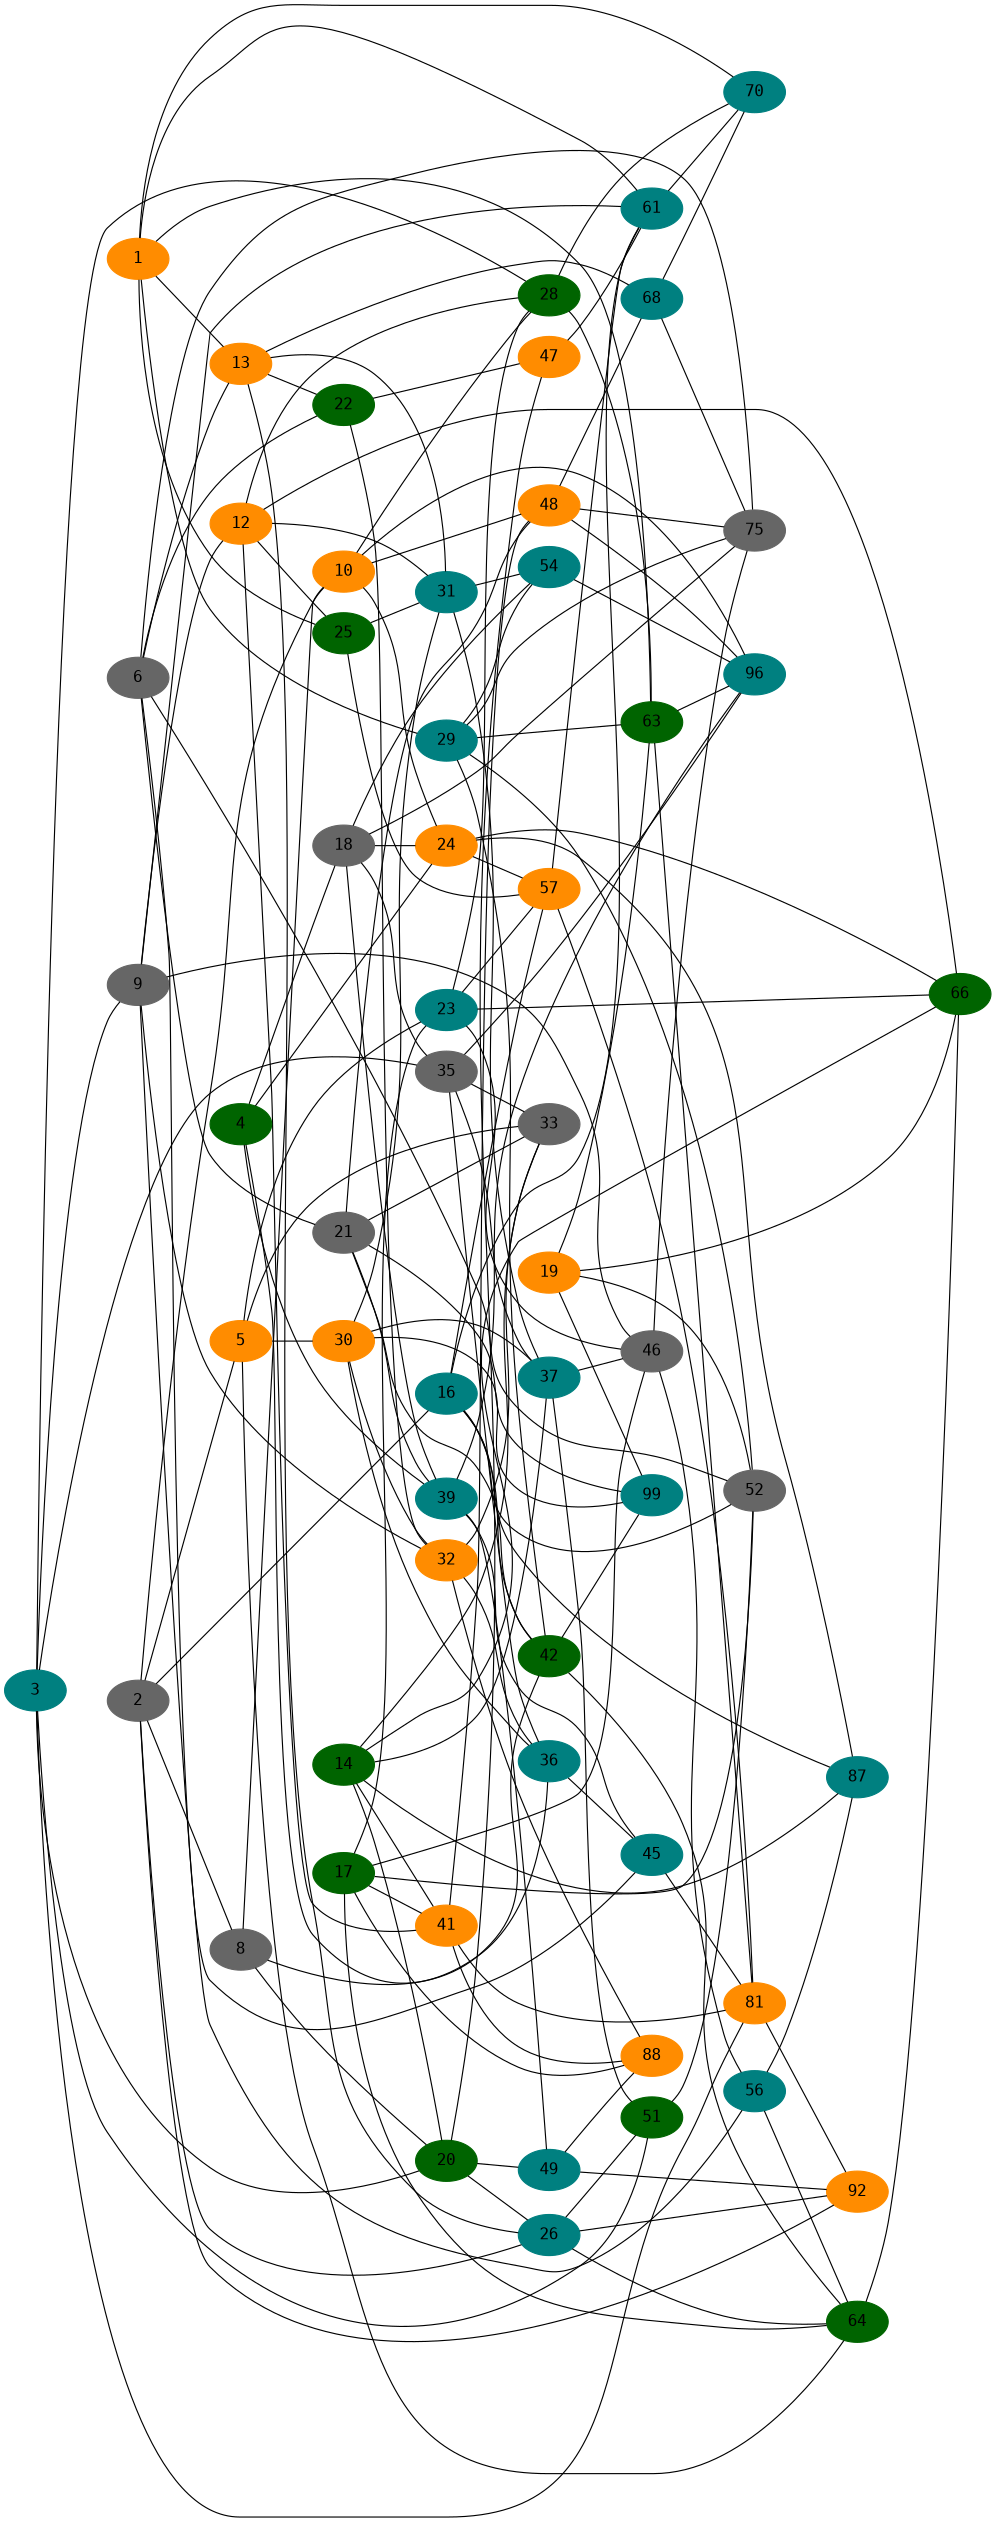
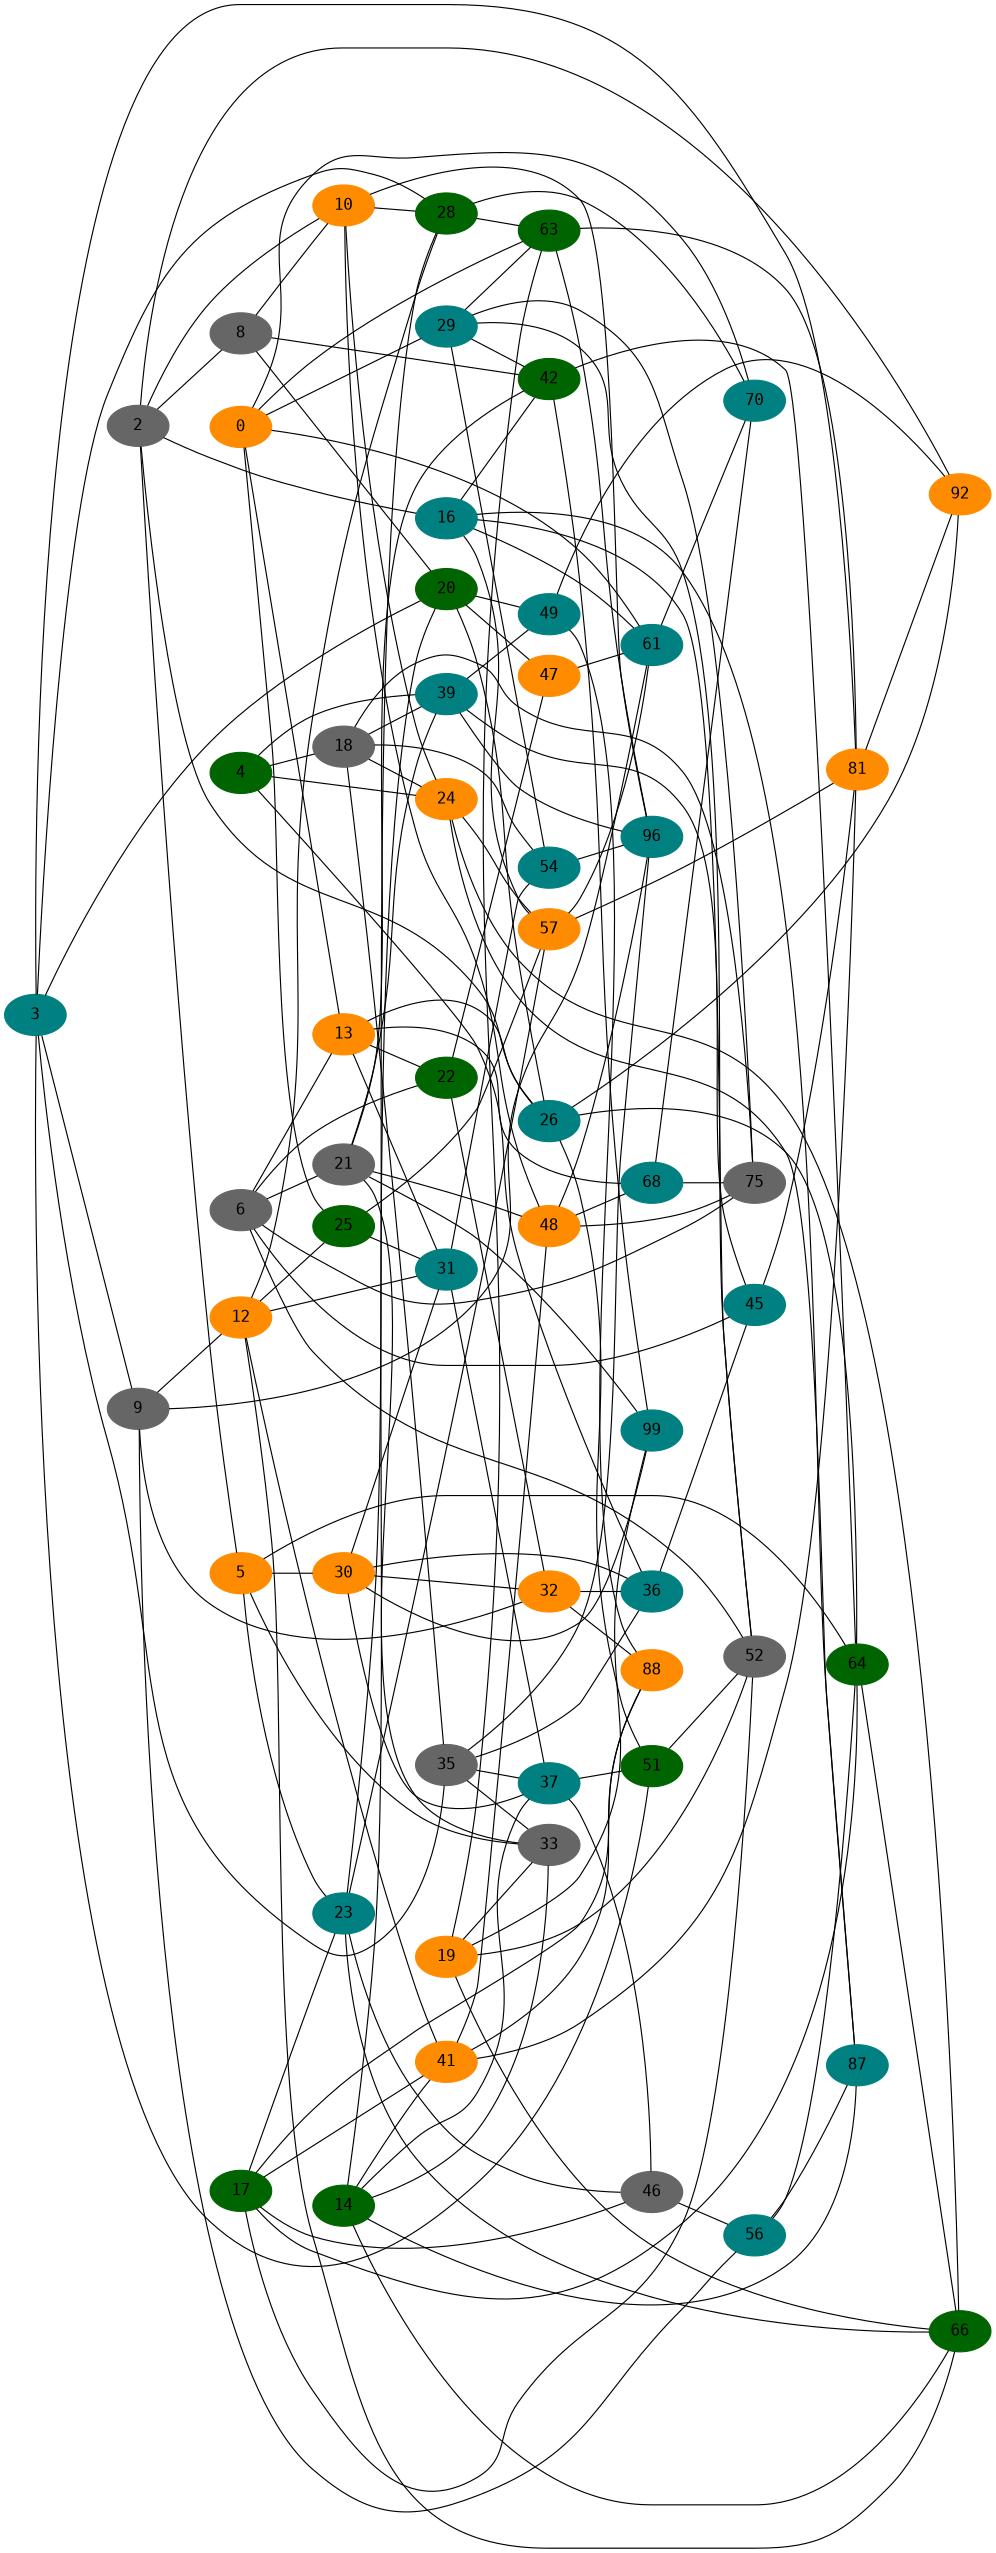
(138, 259) -> (241, 427)
(683, 938) -> none
(533, 1015) -> none
(507, 1346) -> (505, 1893)
